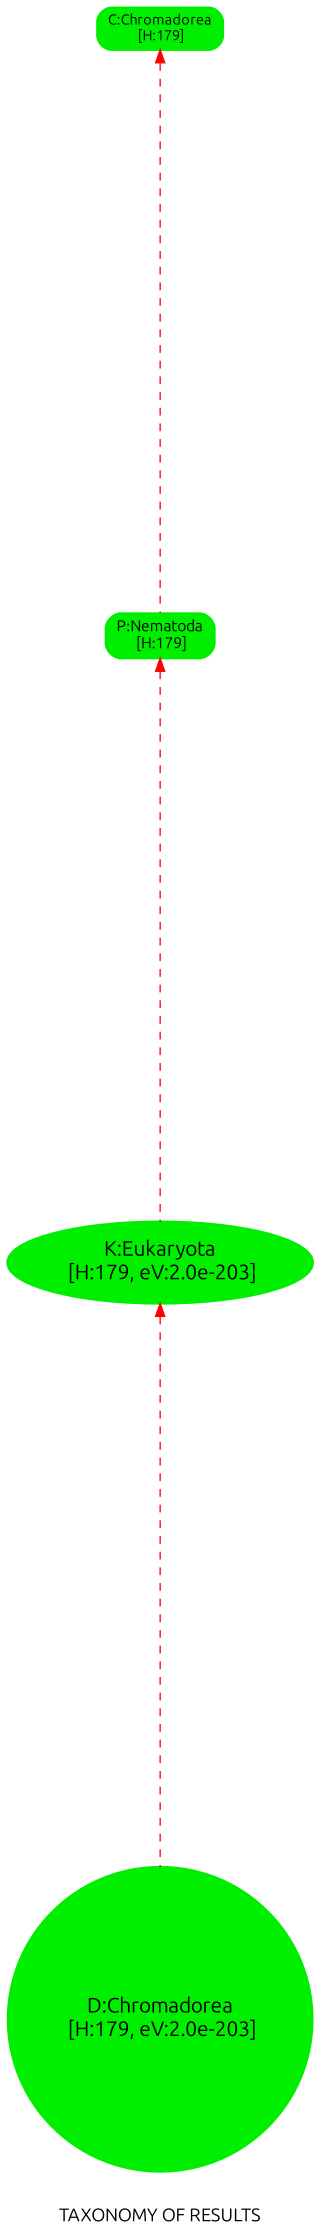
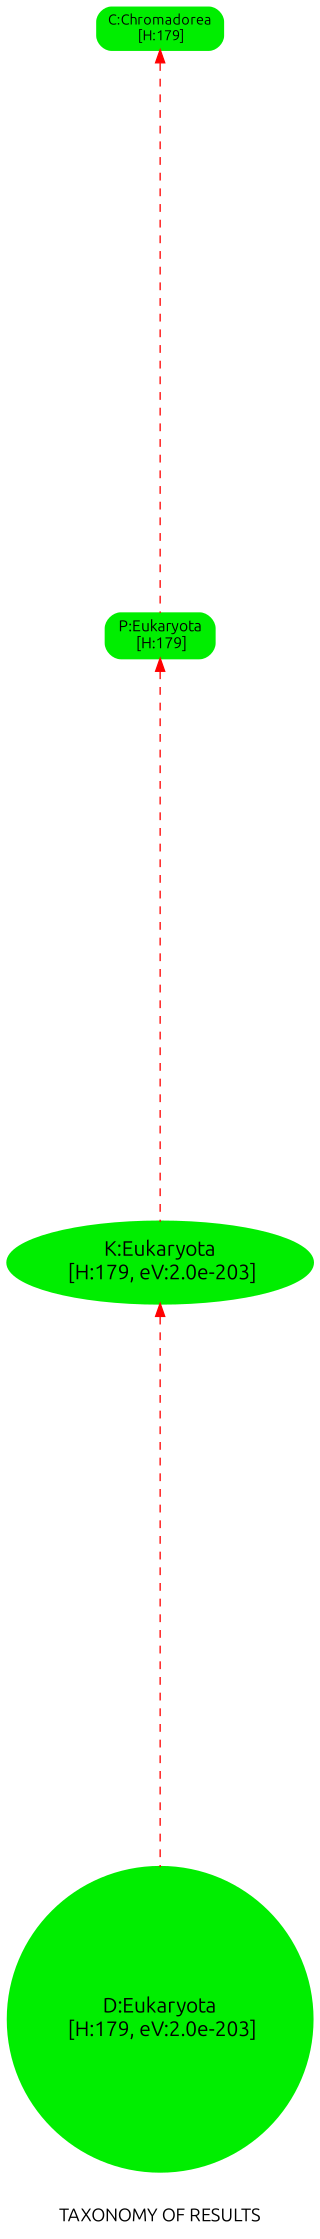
(160, 636) -> (160, 636)
(160, 2019) -> (160, 2019)
